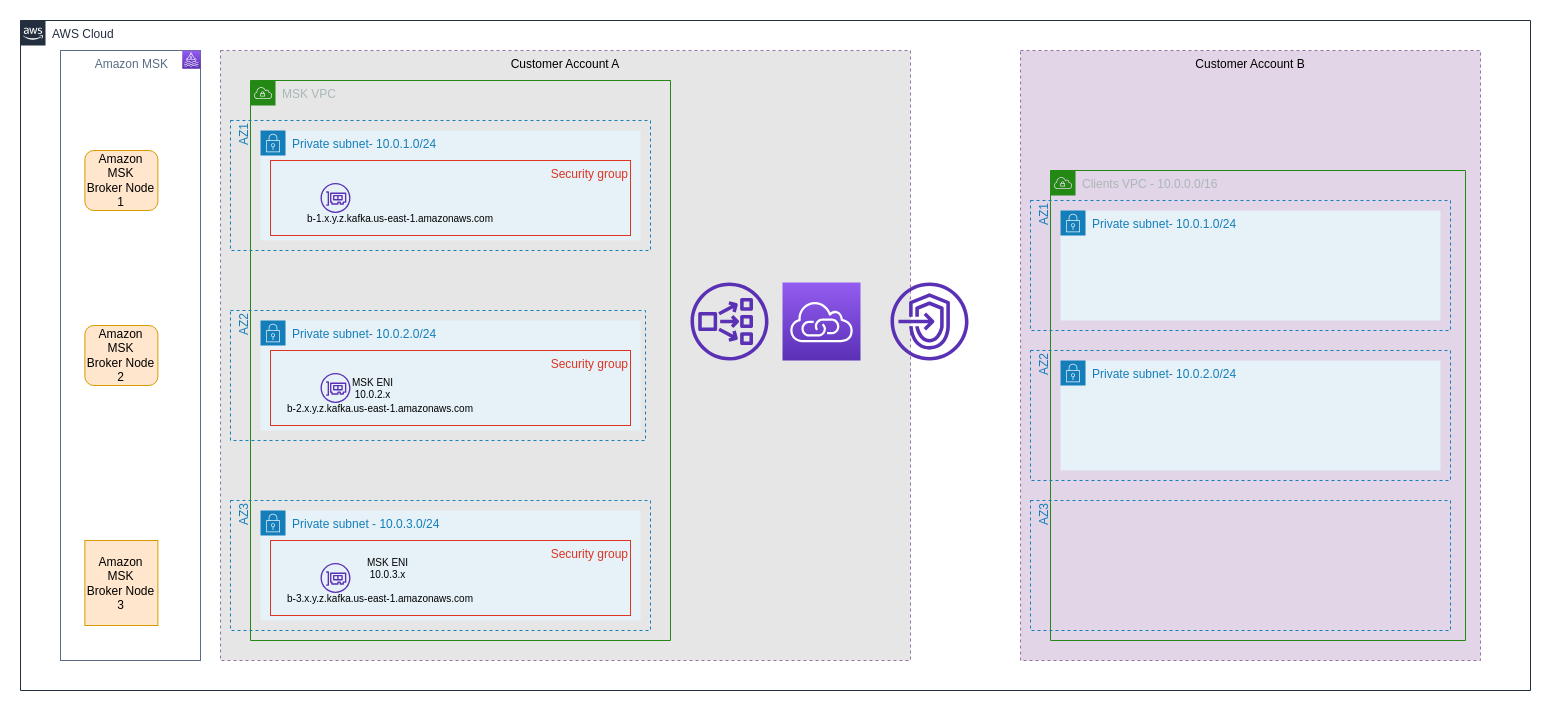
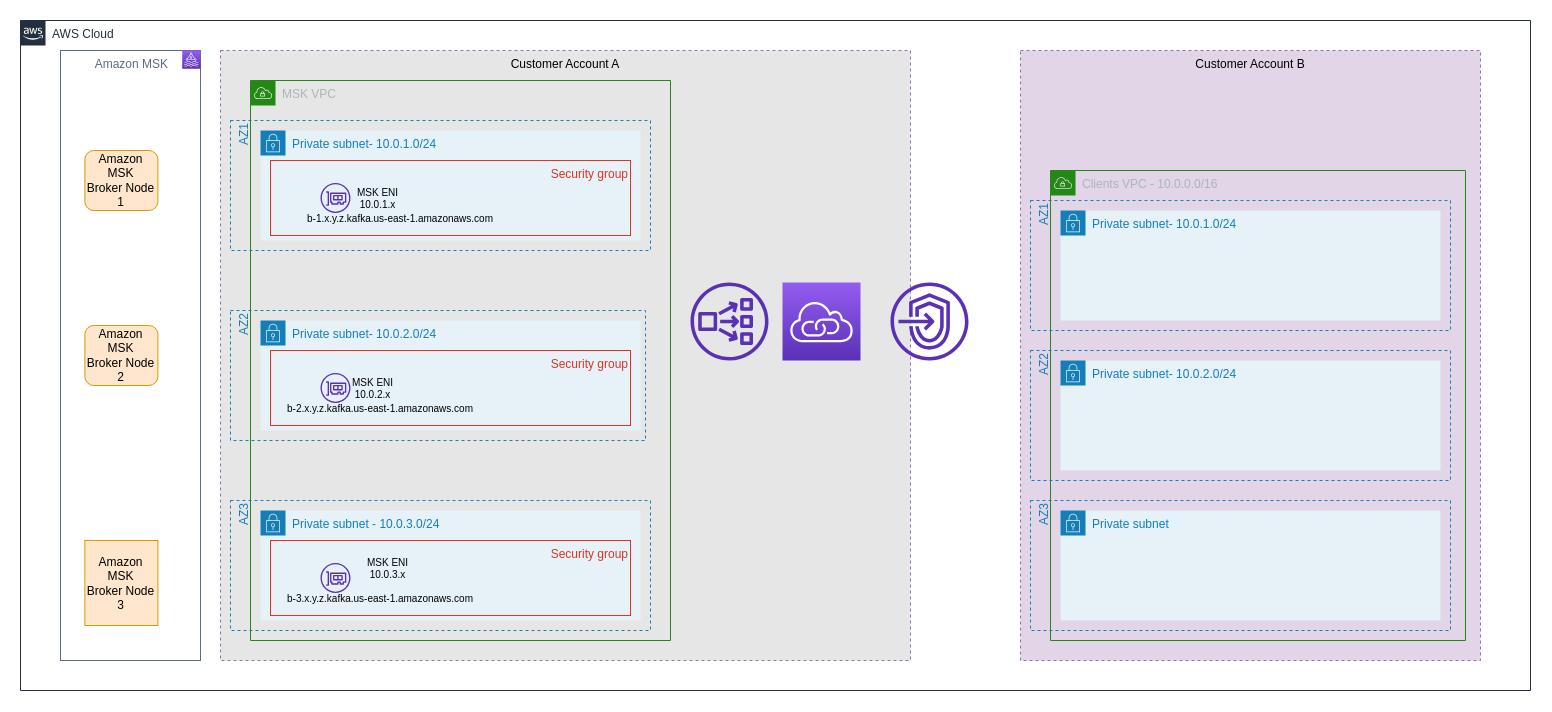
none -> (378, 198)
none -> (1251, 566)
